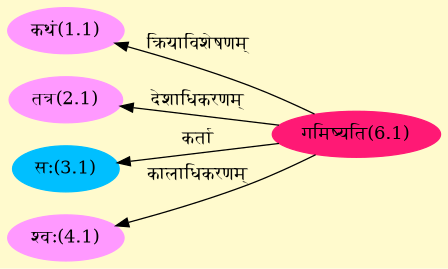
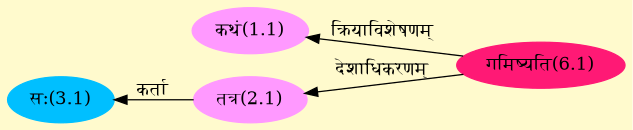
(205, 152) -> (161, 100)
(66, 238) -> none
